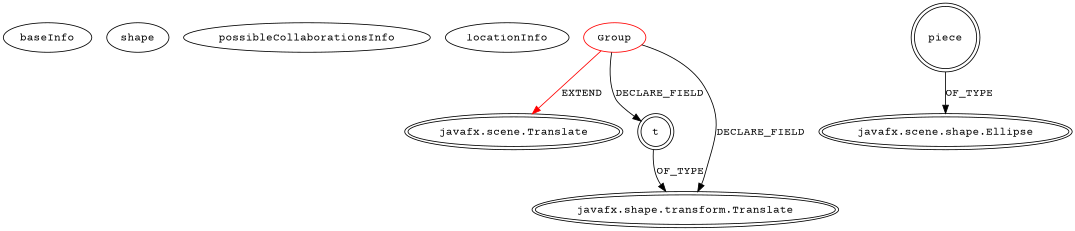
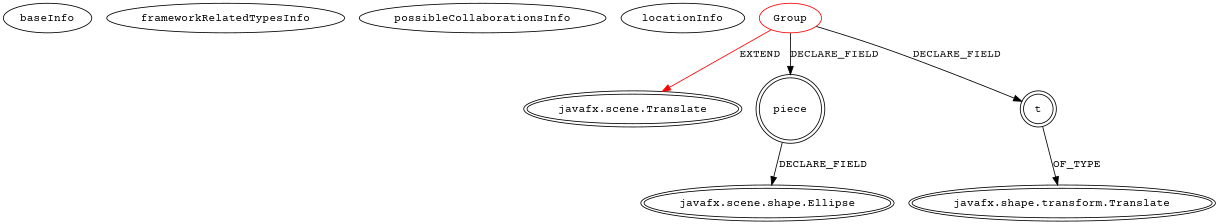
(138, 38) -> (226, 18)
(969, 93) -> (823, 164)
(710, 98) -> (790, 50)
